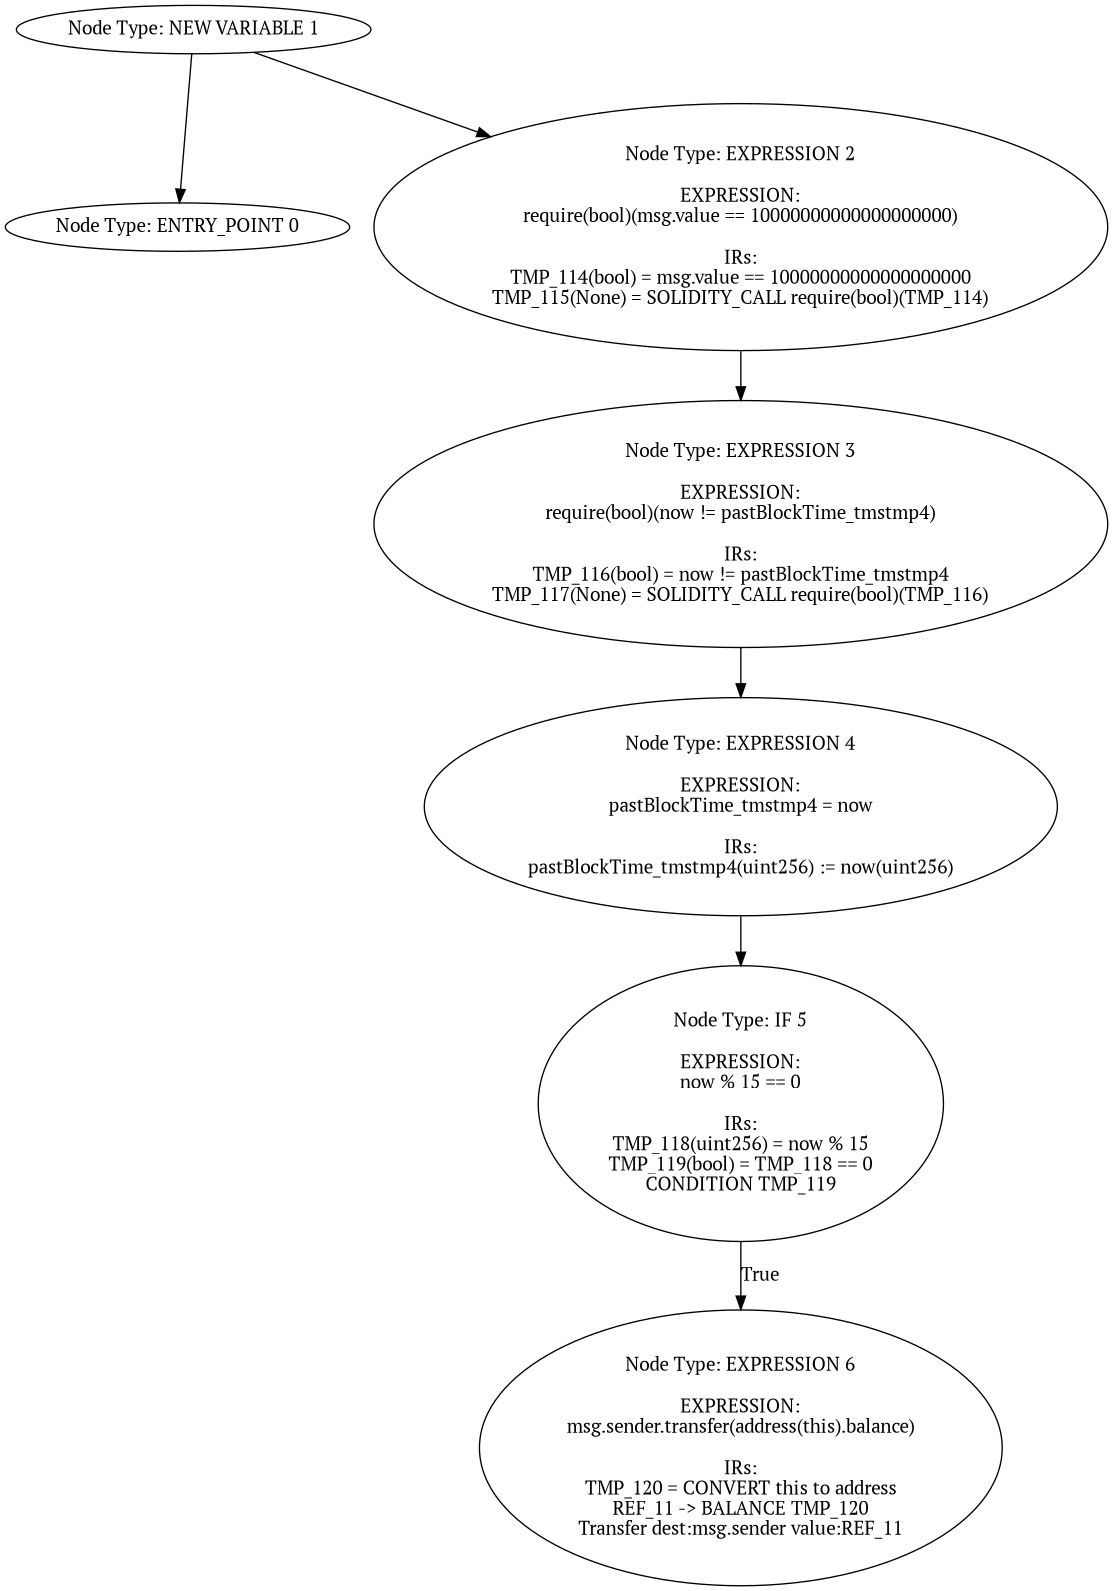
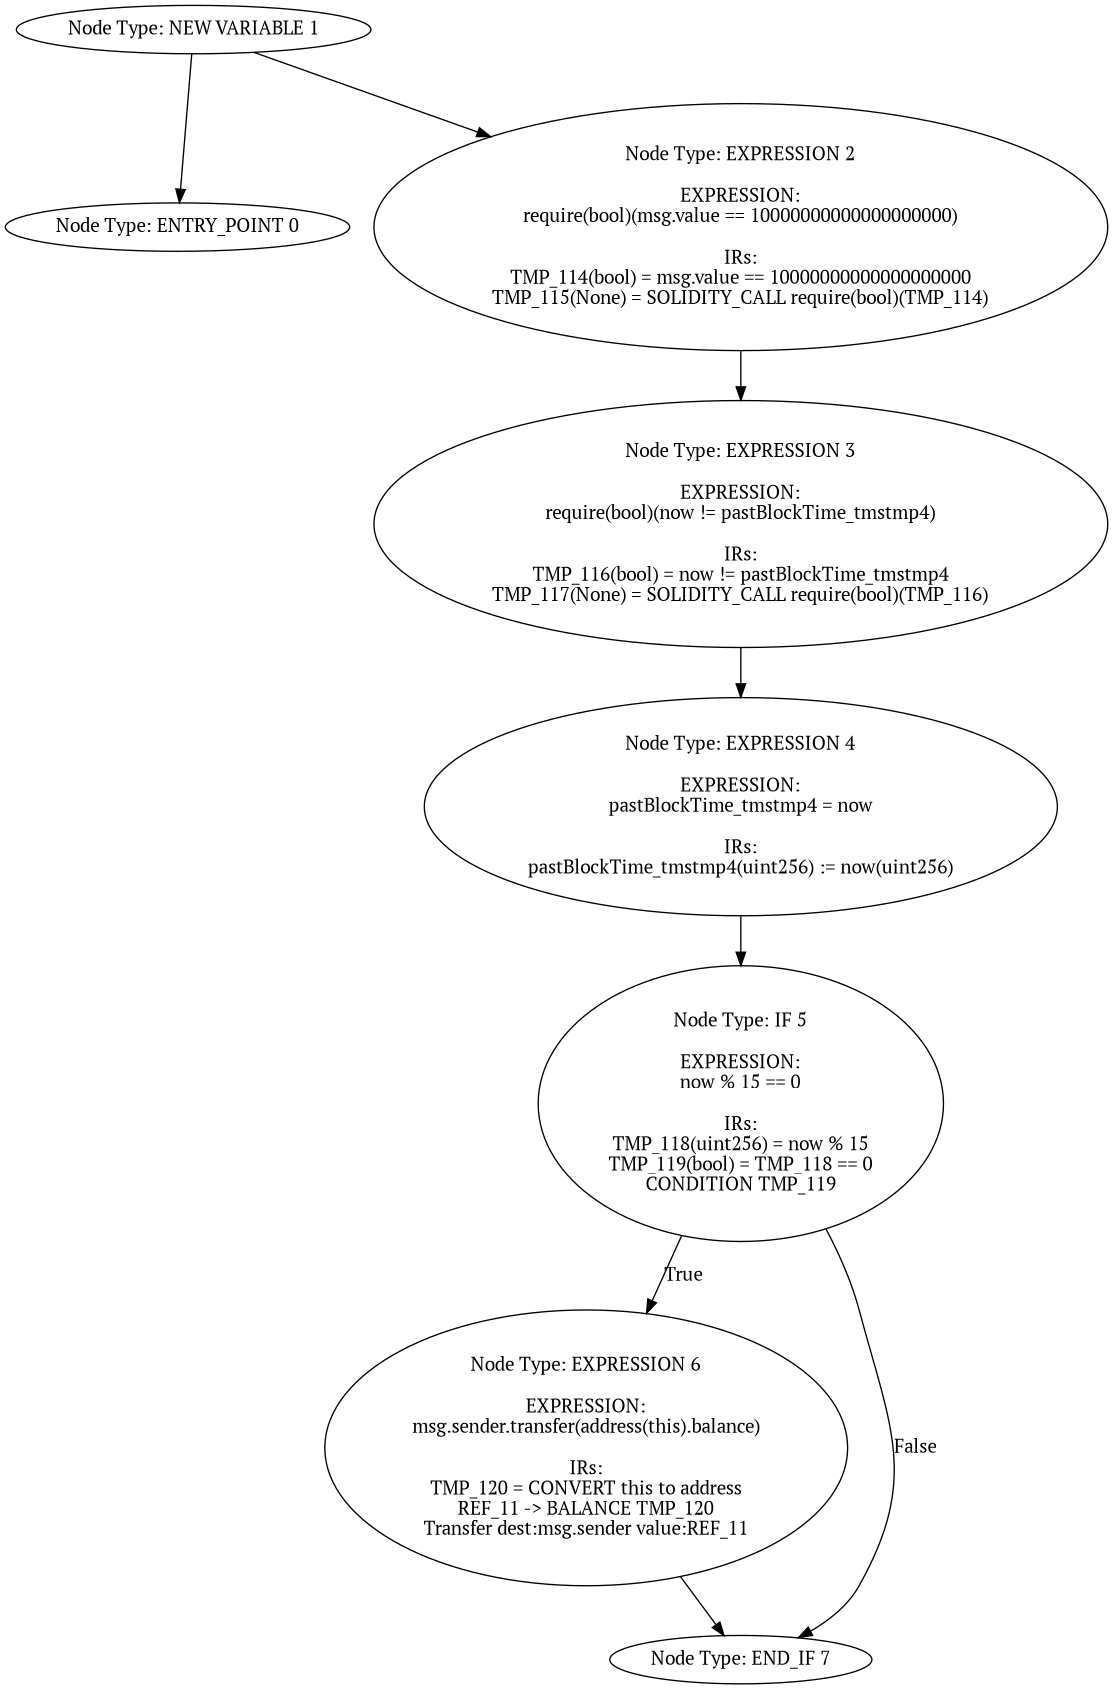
none -> (741, 1660)
